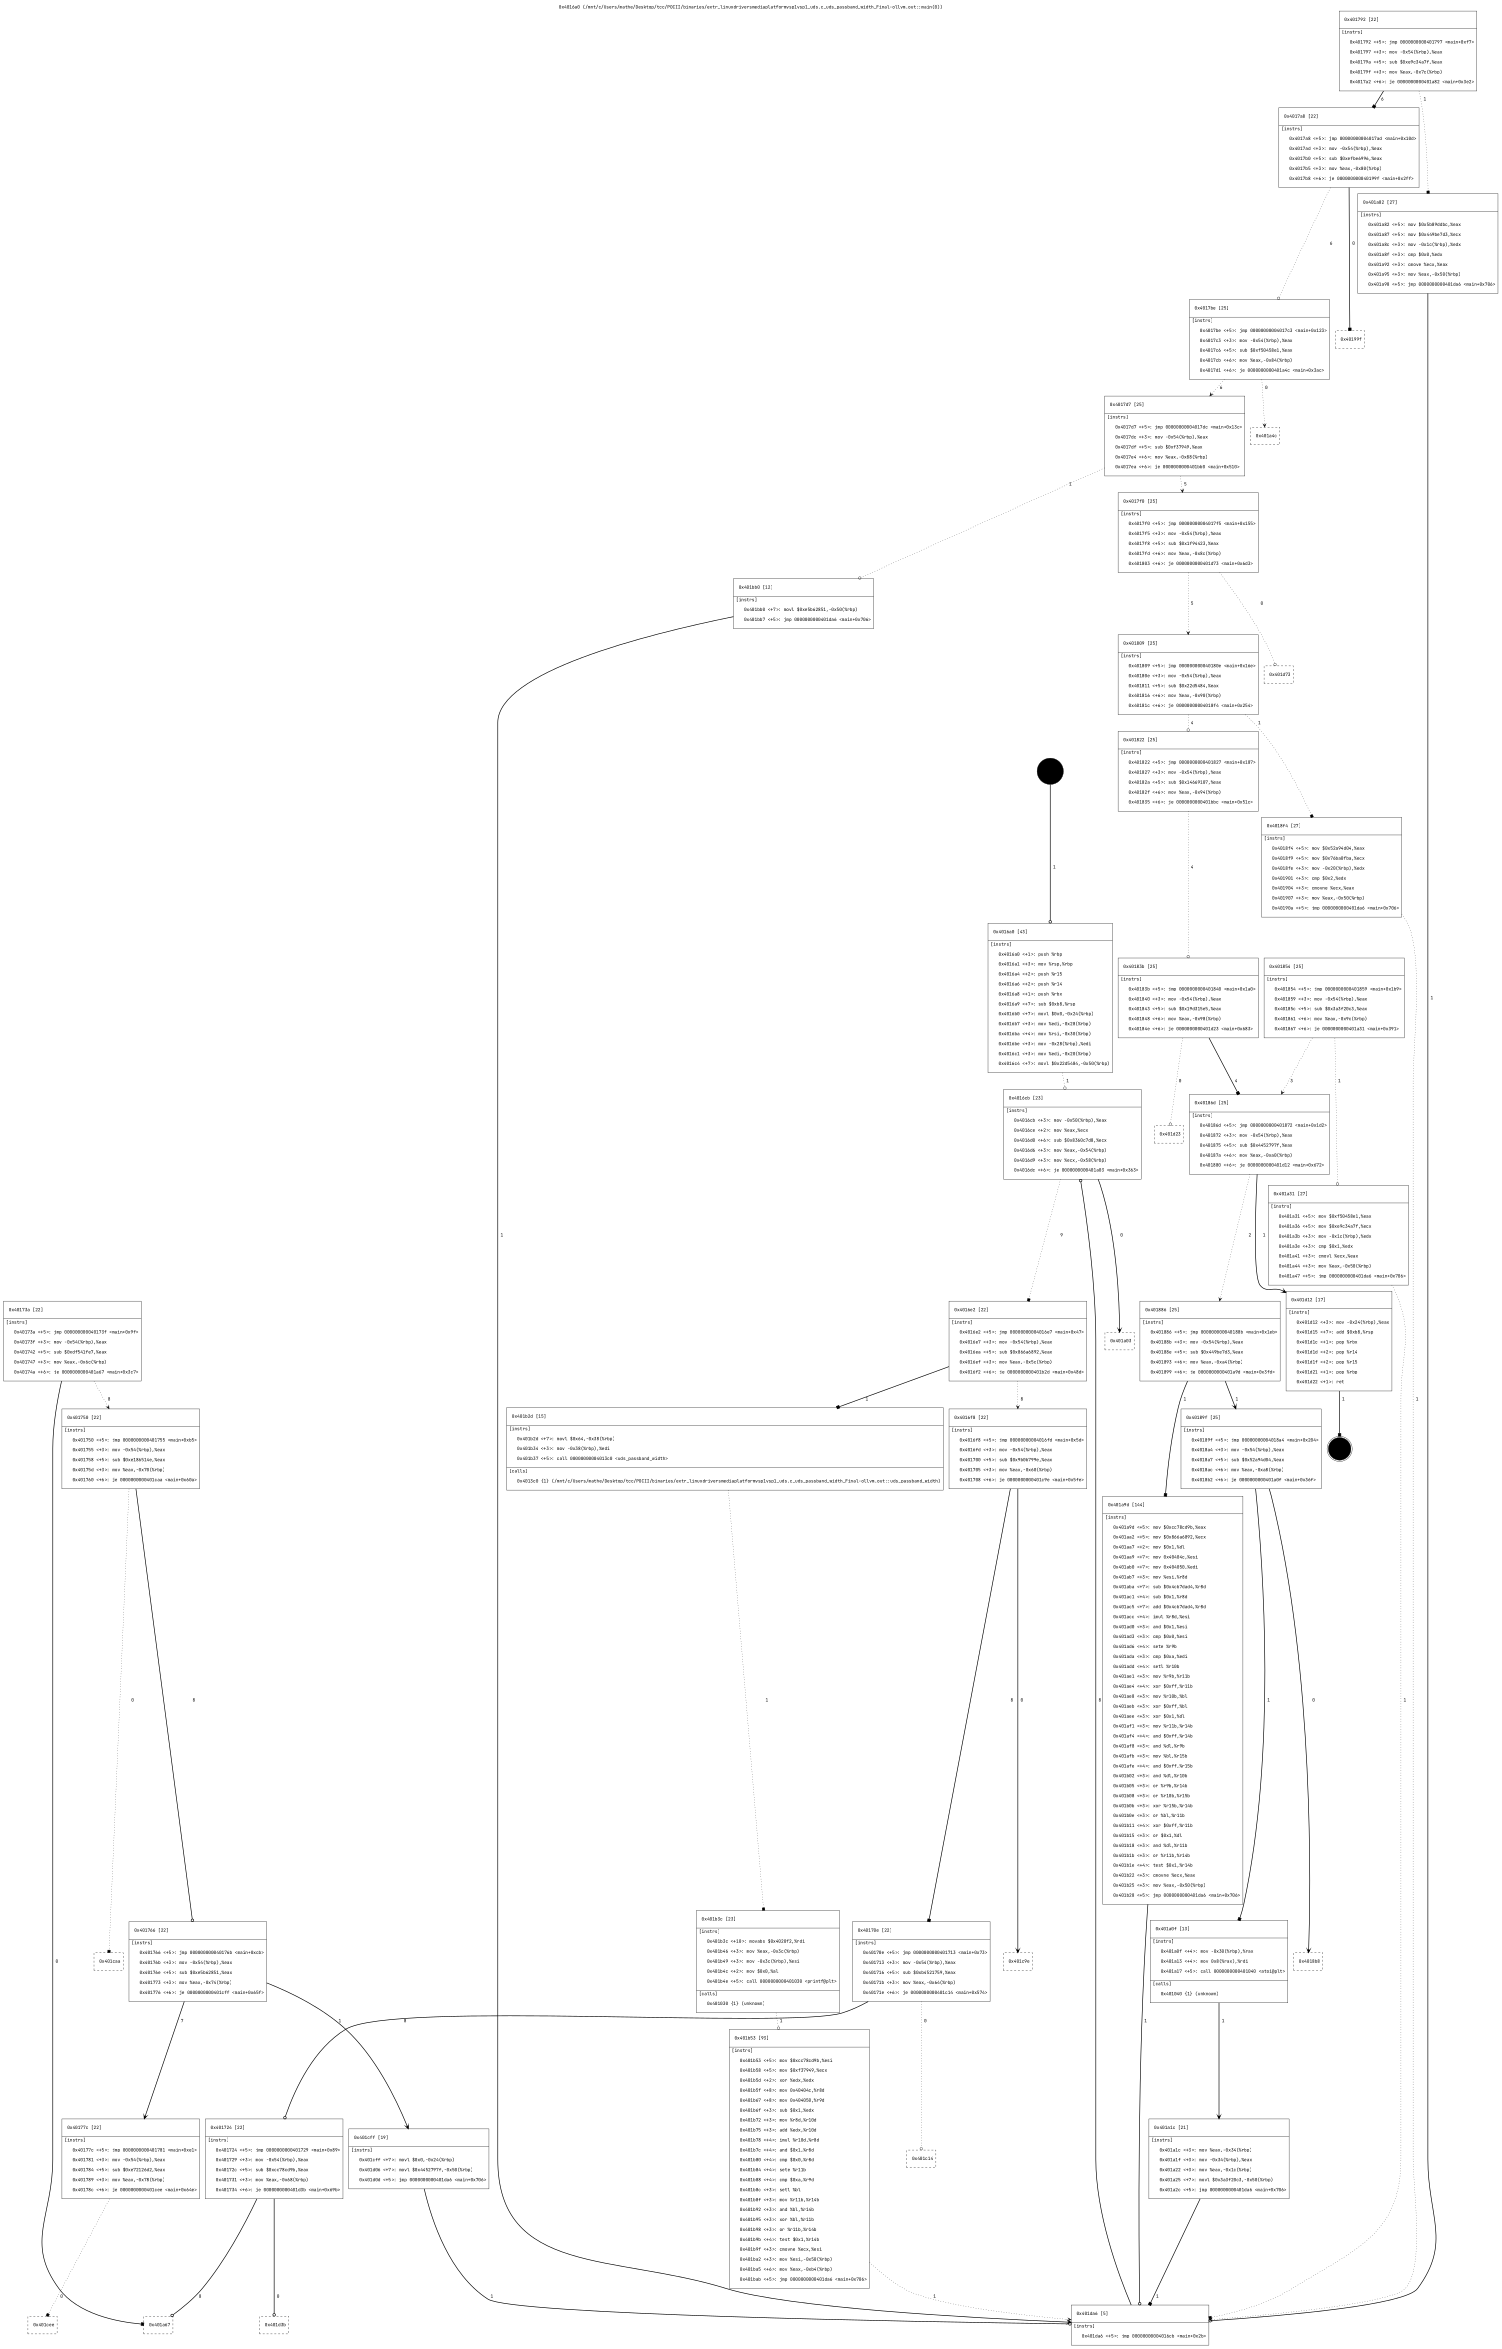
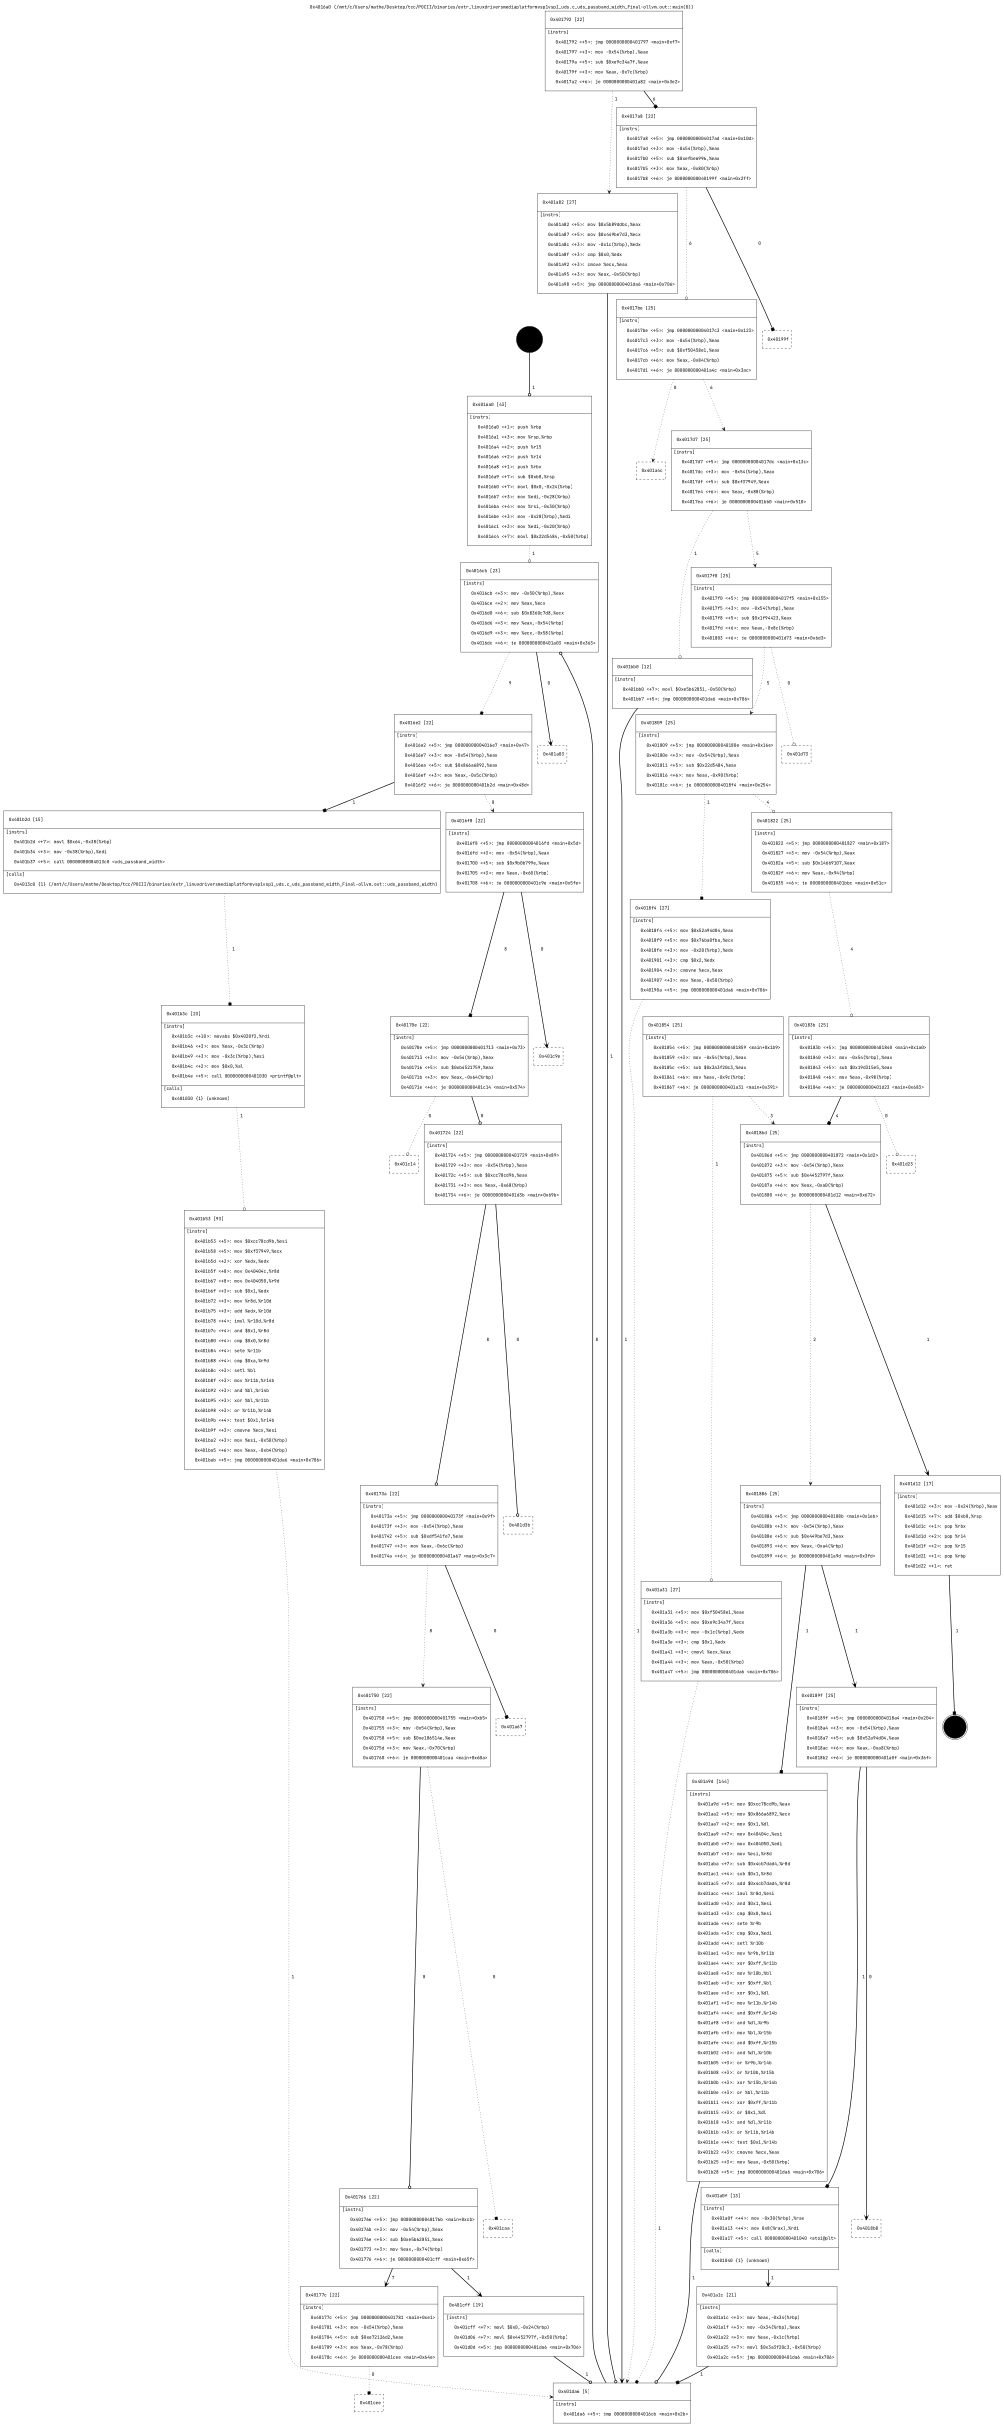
(1426, 140) -> (611, 141)
(222, 2262) -> (461, 1344)
